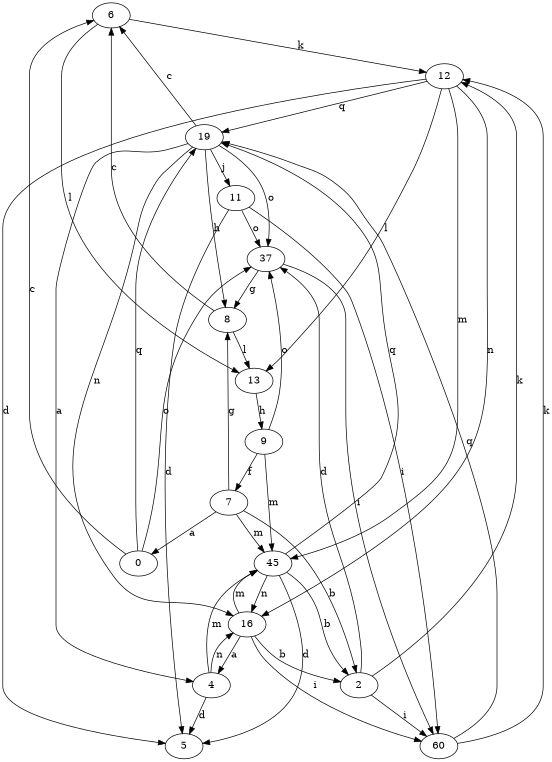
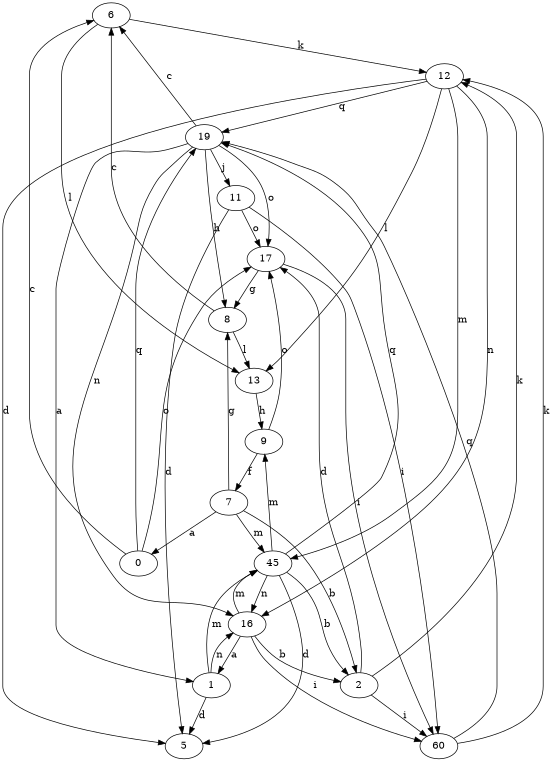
(266, 259) -> (266, 259)
(268, 499) -> (269, 506)
(211, 685) -> (211, 685)
